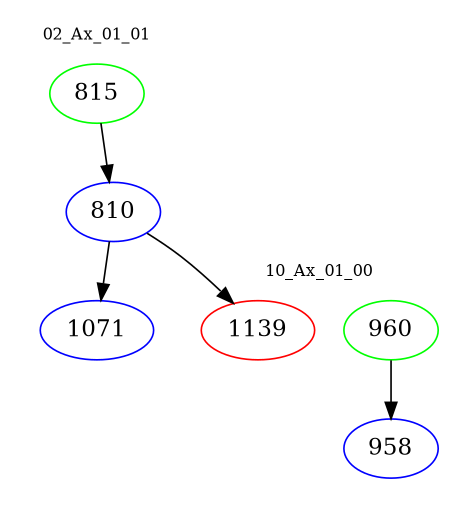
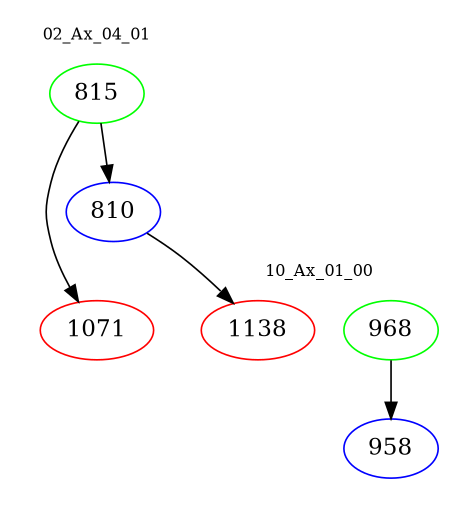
(97, 35) -> (97, 35)
(106, 263) -> (47, 203)
(97, 330) -> (97, 330)
(258, 330) -> (258, 330)
(391, 330) -> (391, 330)
